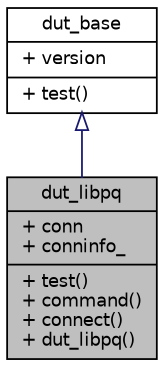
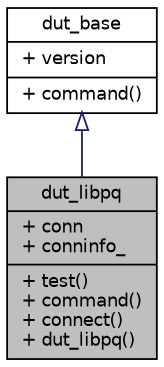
(55, 94) -> (82, 94)
